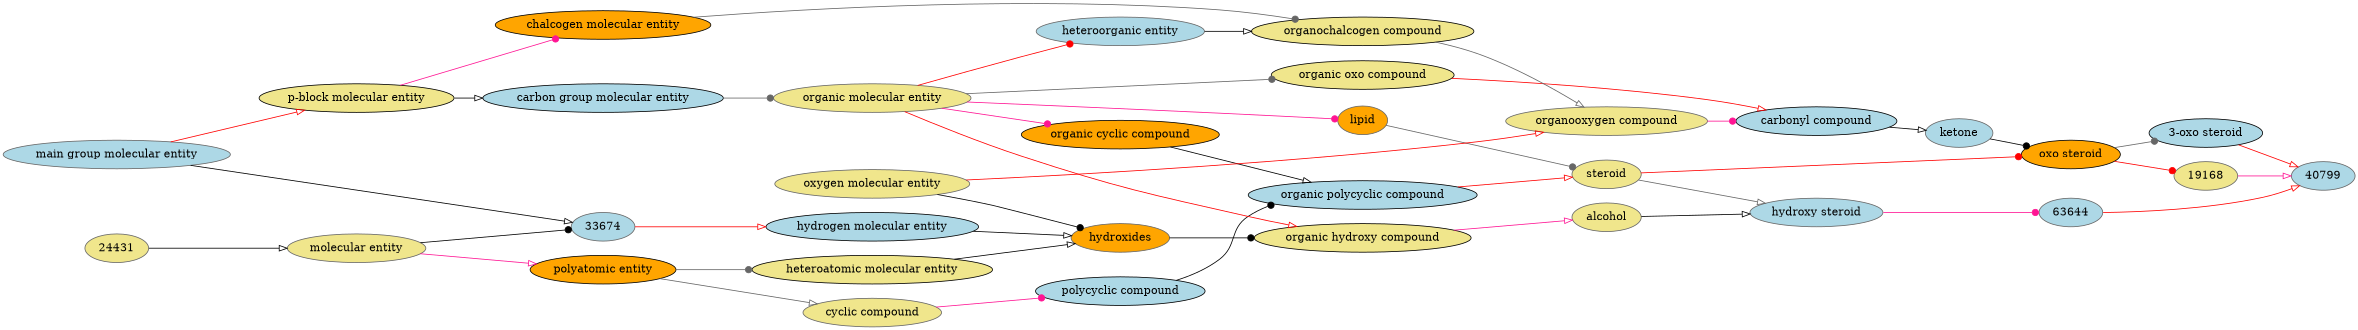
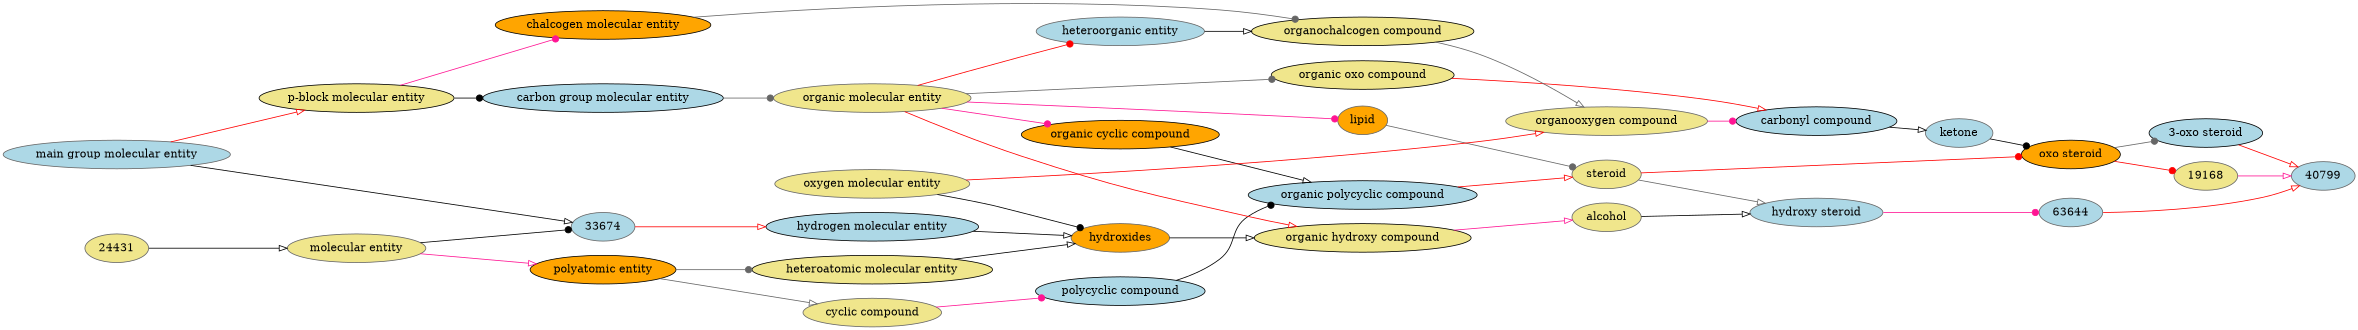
(465, 98) -> (465, 98)
(1209, 238) -> (1208, 238)
